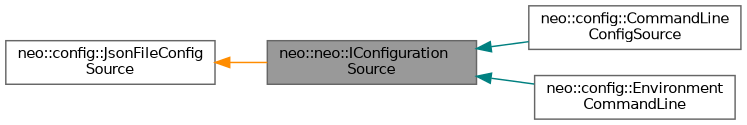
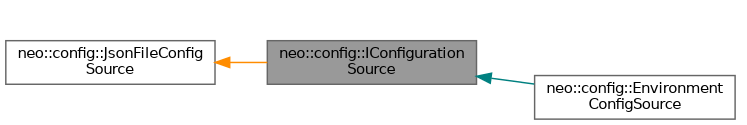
(635, 28) -> none
(372, 62) -> (372, 62)
(635, 97) -> (635, 97)
